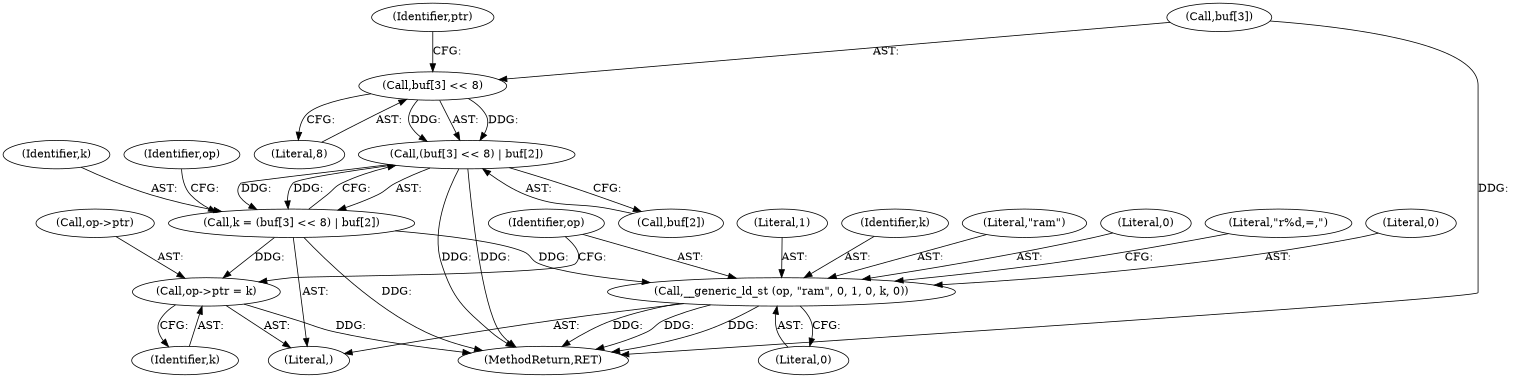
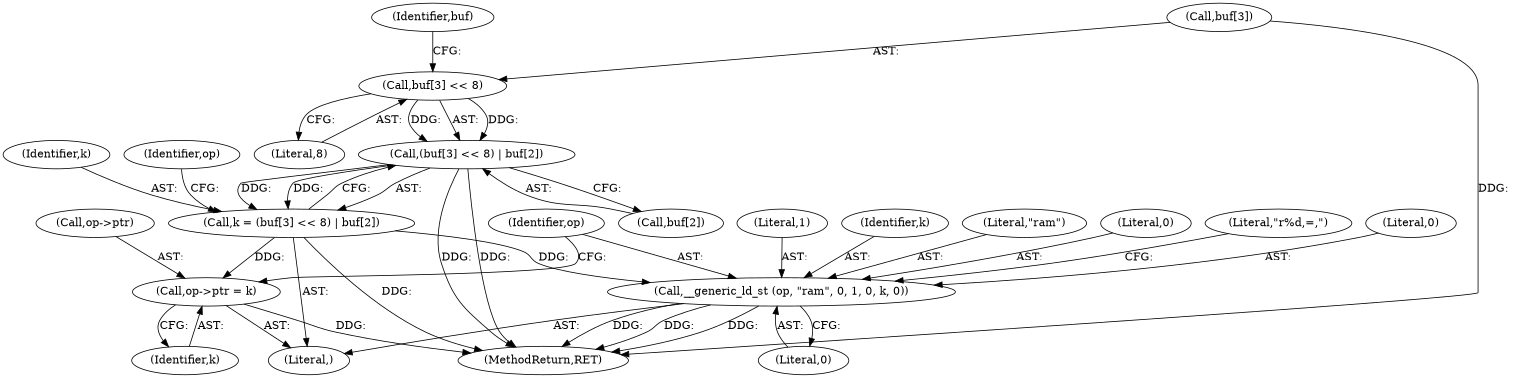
(433, 17) -> (433, 17)
